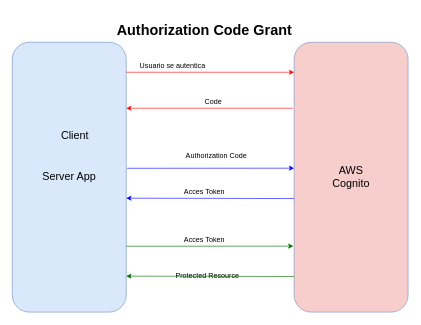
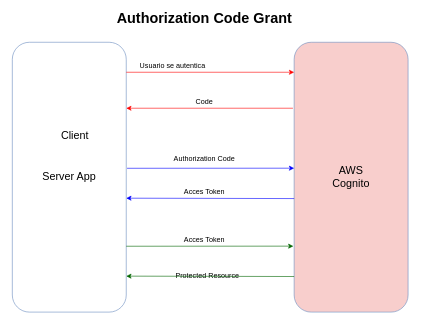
(204, 30) -> (204, 18)
(213, 102) -> (204, 102)
(216, 156) -> (204, 159)
(69, 177) -> (69, 177)
